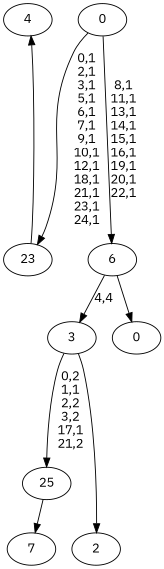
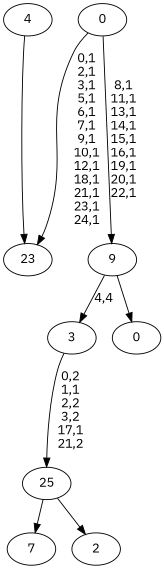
(34, 144) -> (22, 135)
(112, 260) -> (112, 260)
(93, 438) -> (69, 513)
